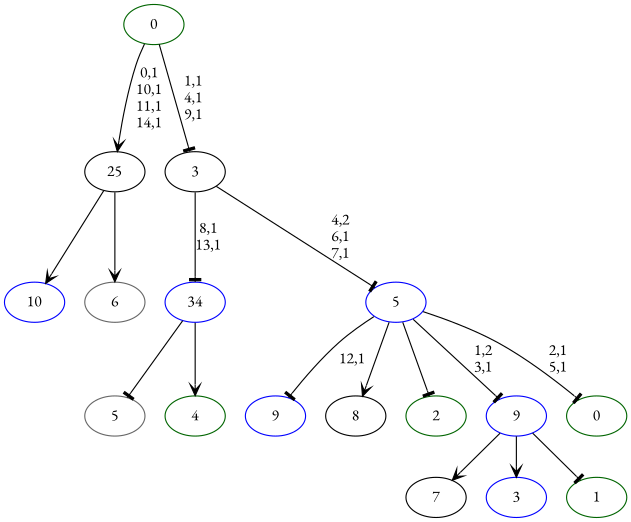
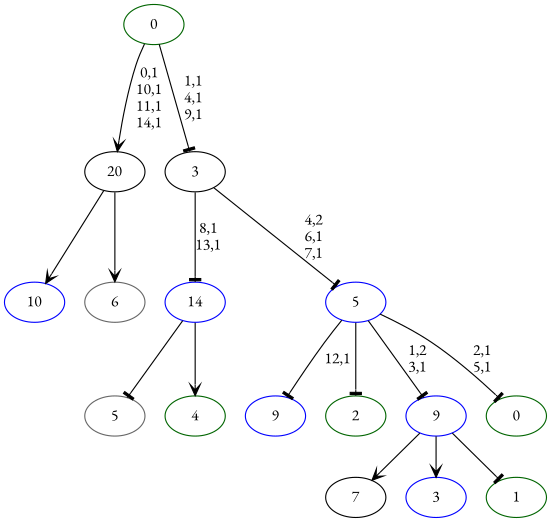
(115, 172) -> (115, 172)
(195, 302) -> (195, 302)
(356, 416) -> none
